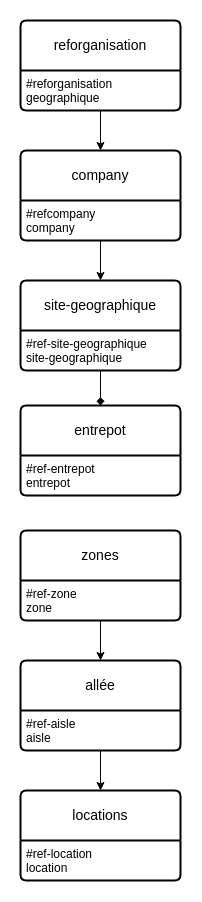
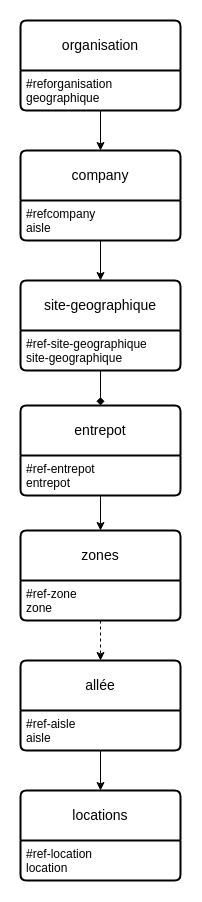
(101, 46) -> (101, 46)
(63, 222) -> (63, 222)
none -> (101, 510)
(101, 637) -> (101, 637)
